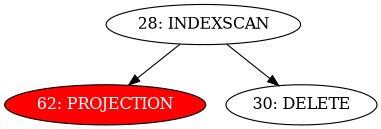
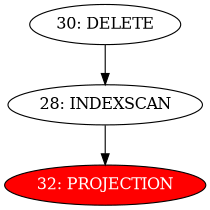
(248, 61) -> (105, 59)
(105, 105) -> (105, 185)
